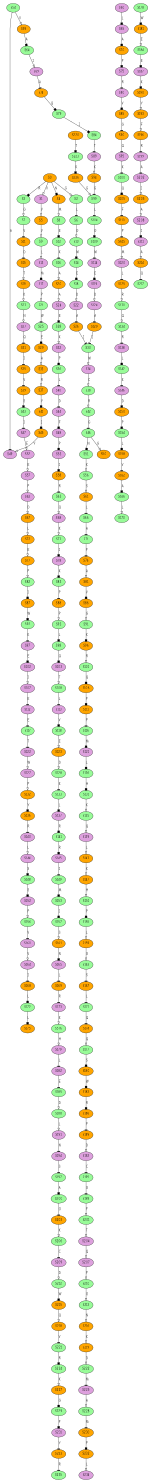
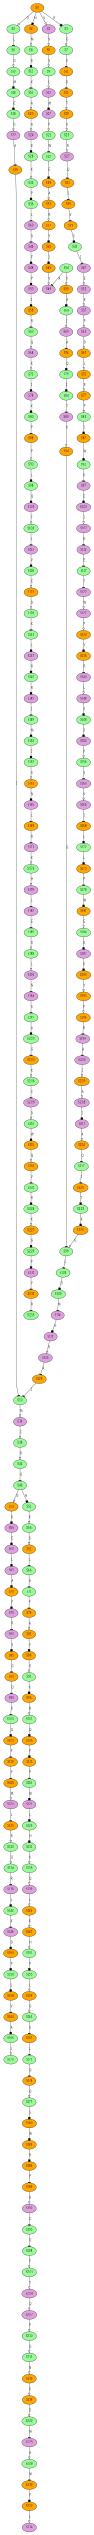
(59, 348) -> (31, 183)
none -> (84, 879)
none -> (81, 1177)
none -> (11, 1528)
